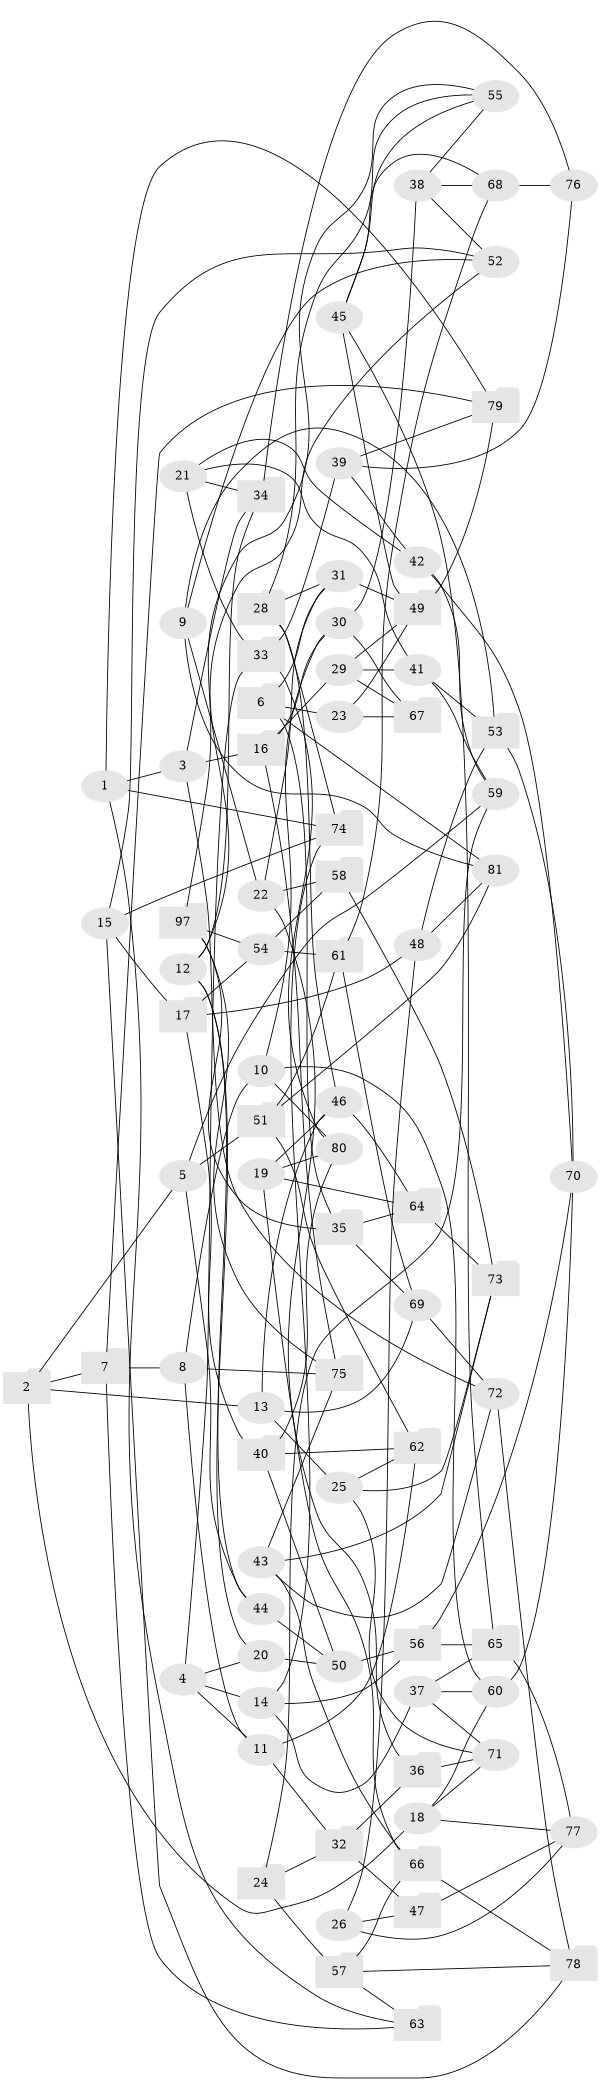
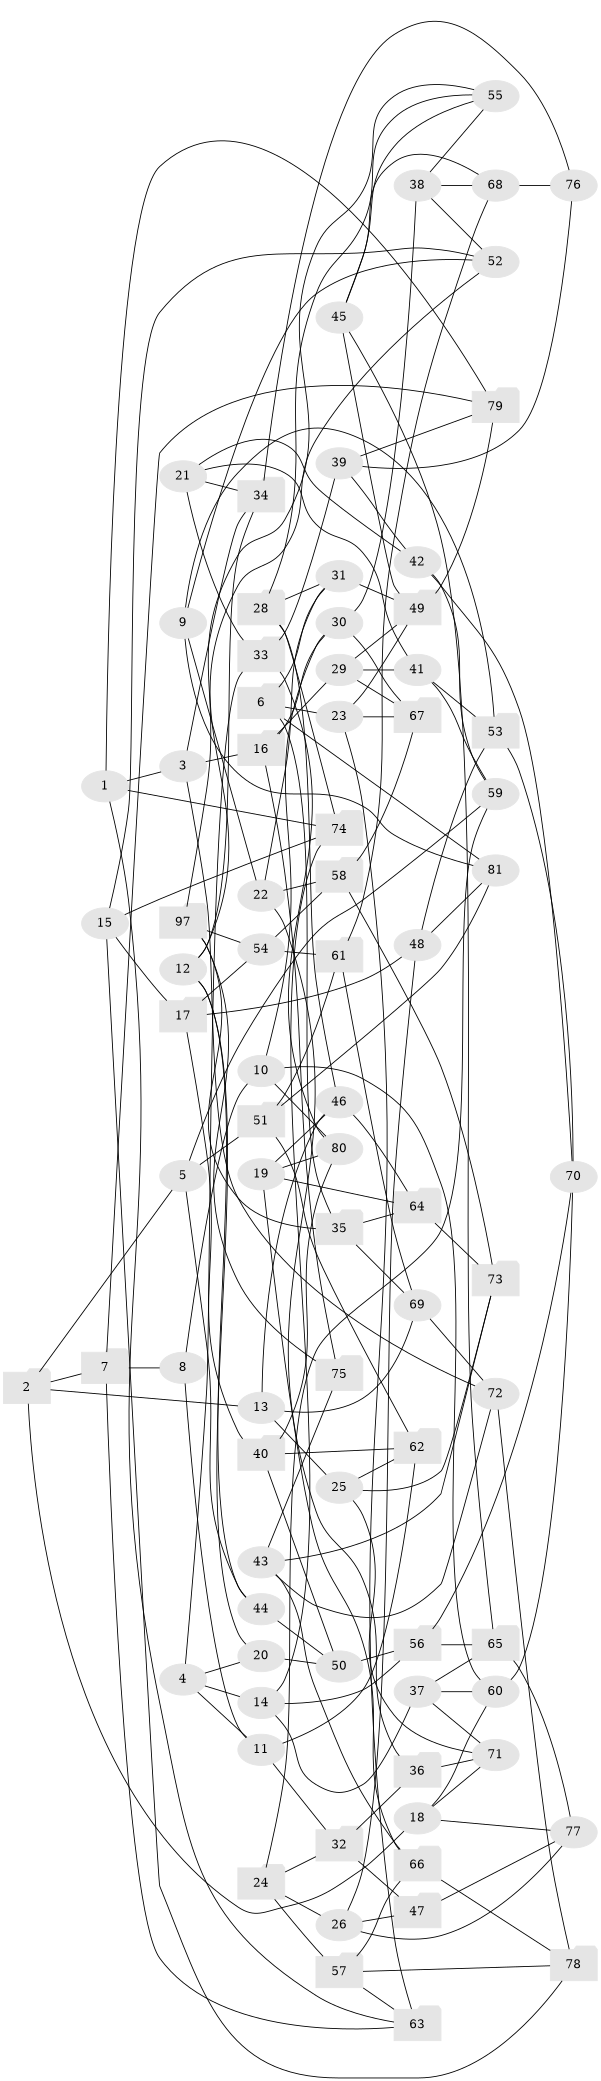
none -> (389, 802)
(256, 1371) -> none
none -> (377, 1403)
none -> (306, 1907)
